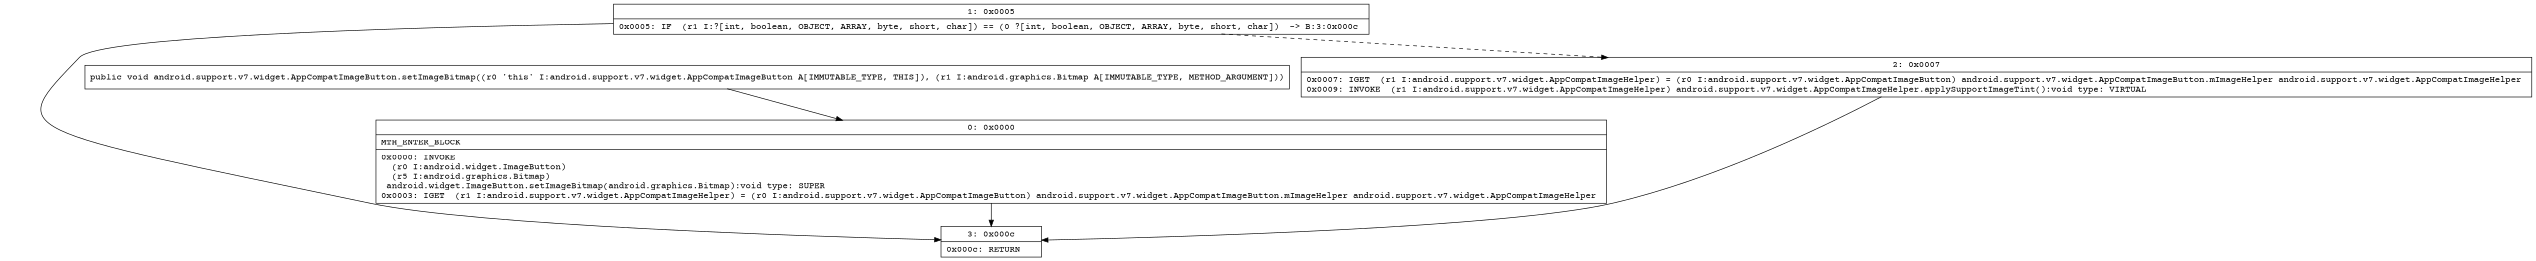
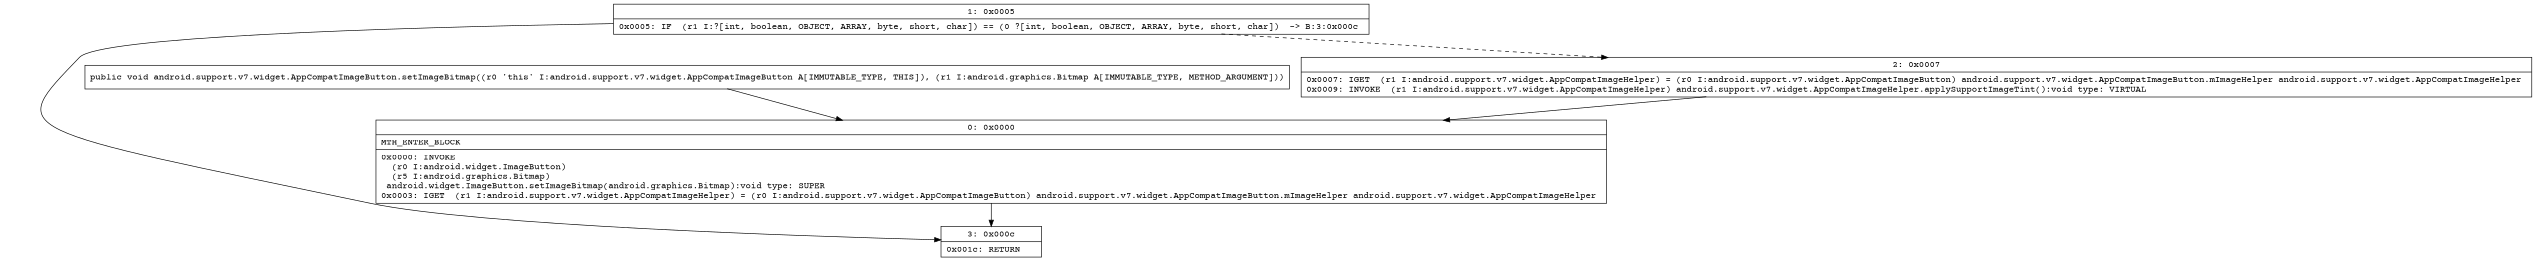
(1476, 221) -> (1578, 108)
(991, 249) -> (991, 249)
